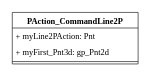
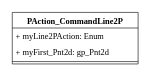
(54, 36) -> (56, 36)
(63, 52) -> (63, 52)
